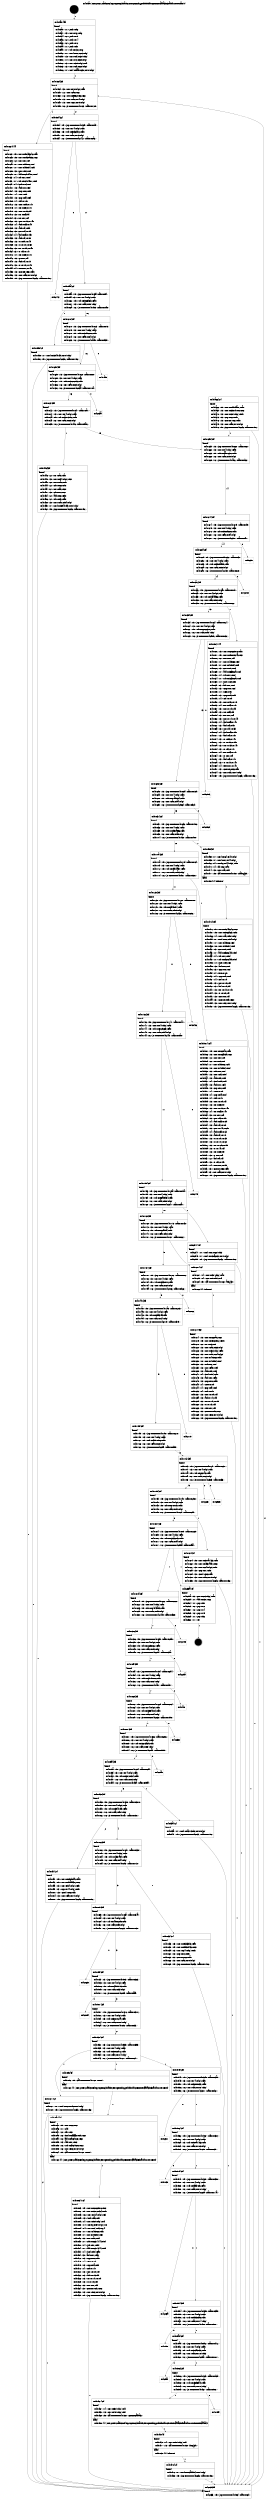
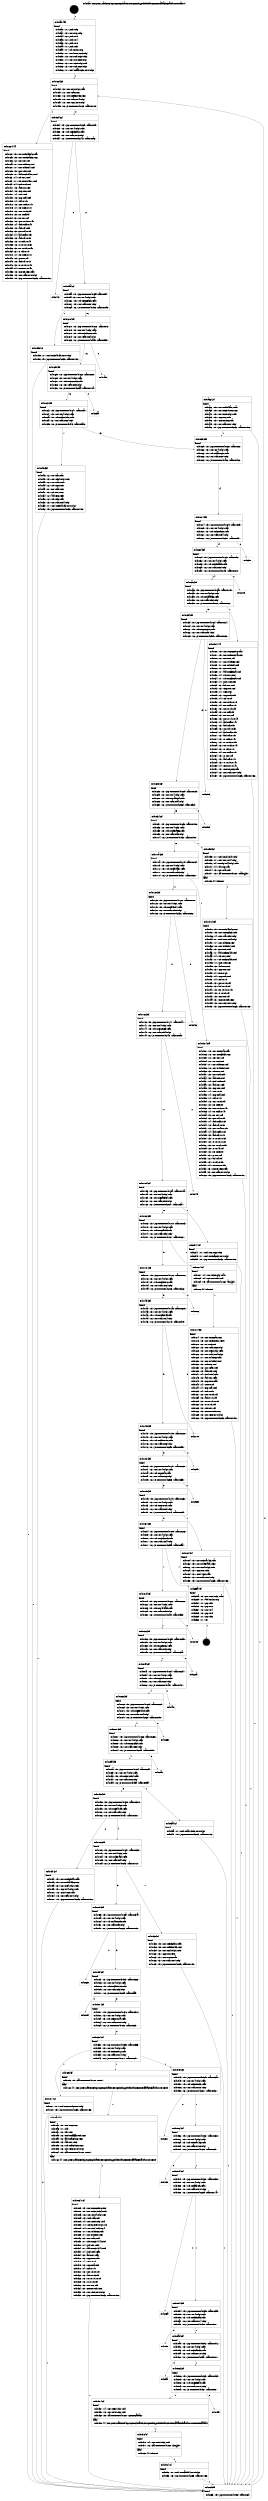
(204, 1491) -> (189, 1457)
